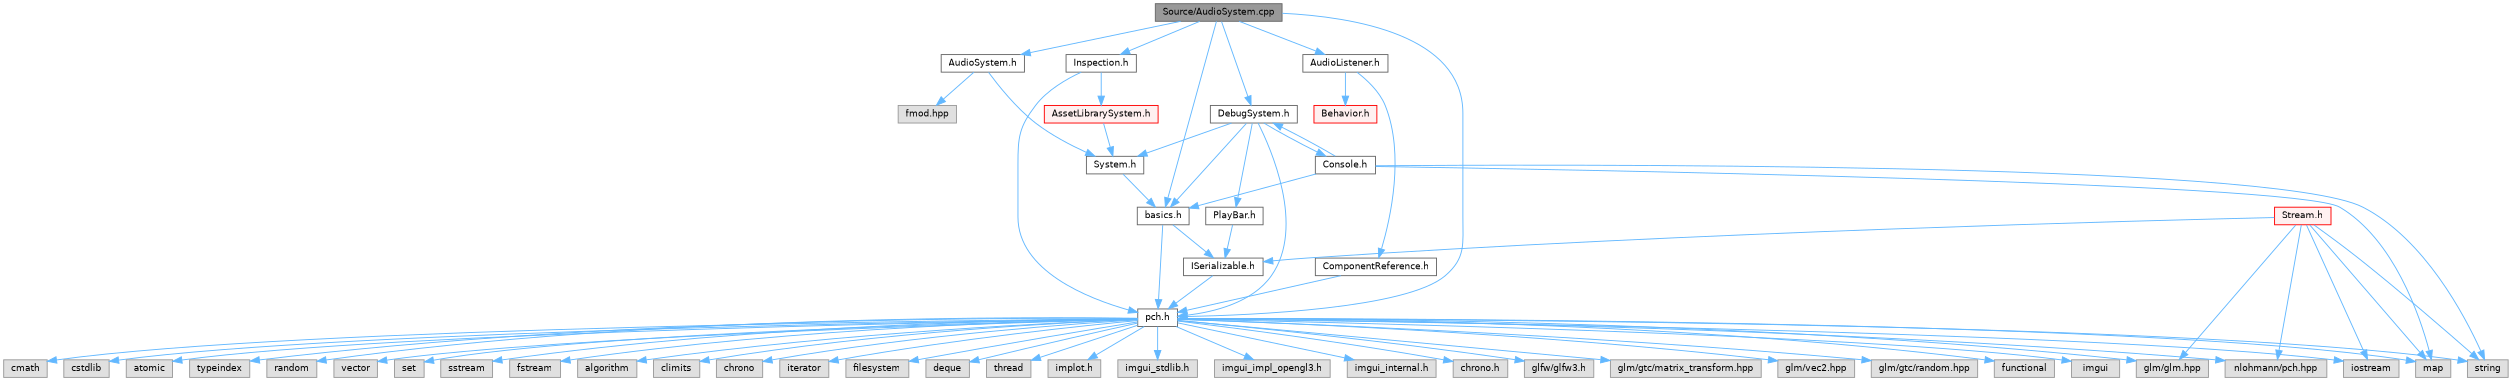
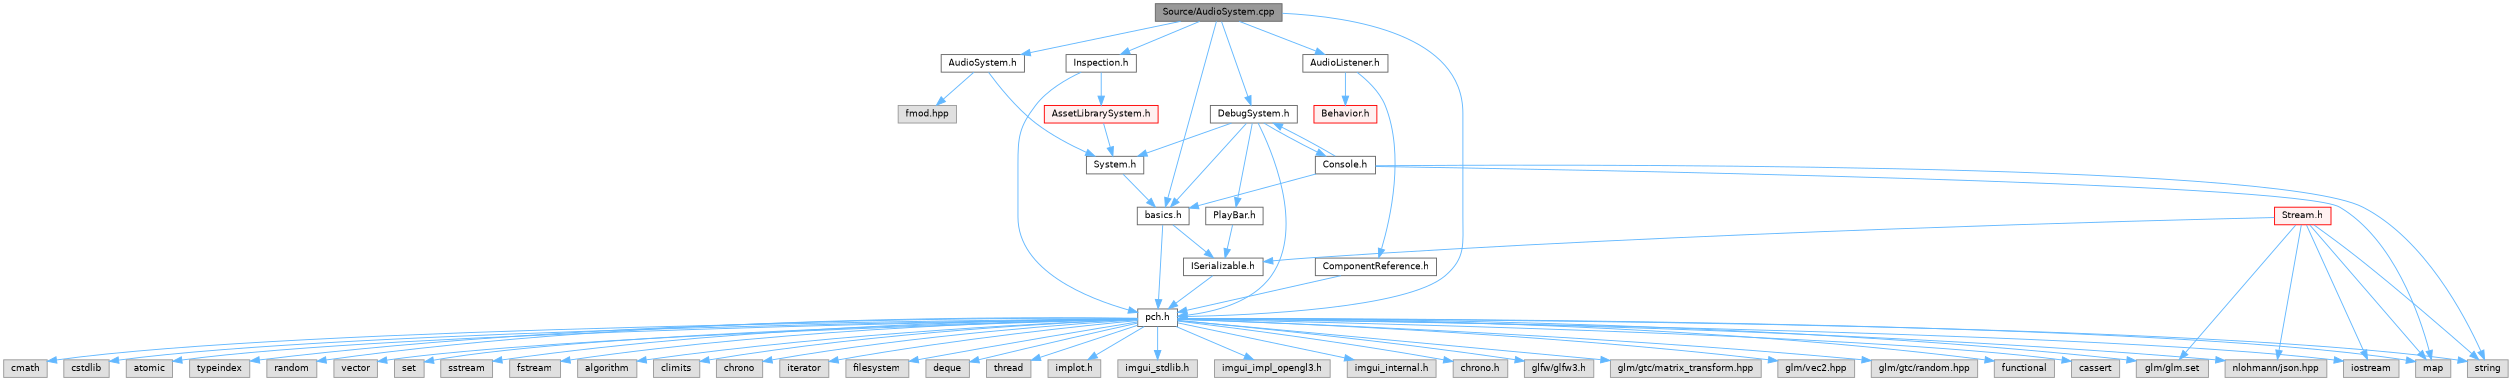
(2096, 369) -> (2096, 369)
(2172, 369) -> (2172, 369)
(2276, 369) -> (2276, 369)
